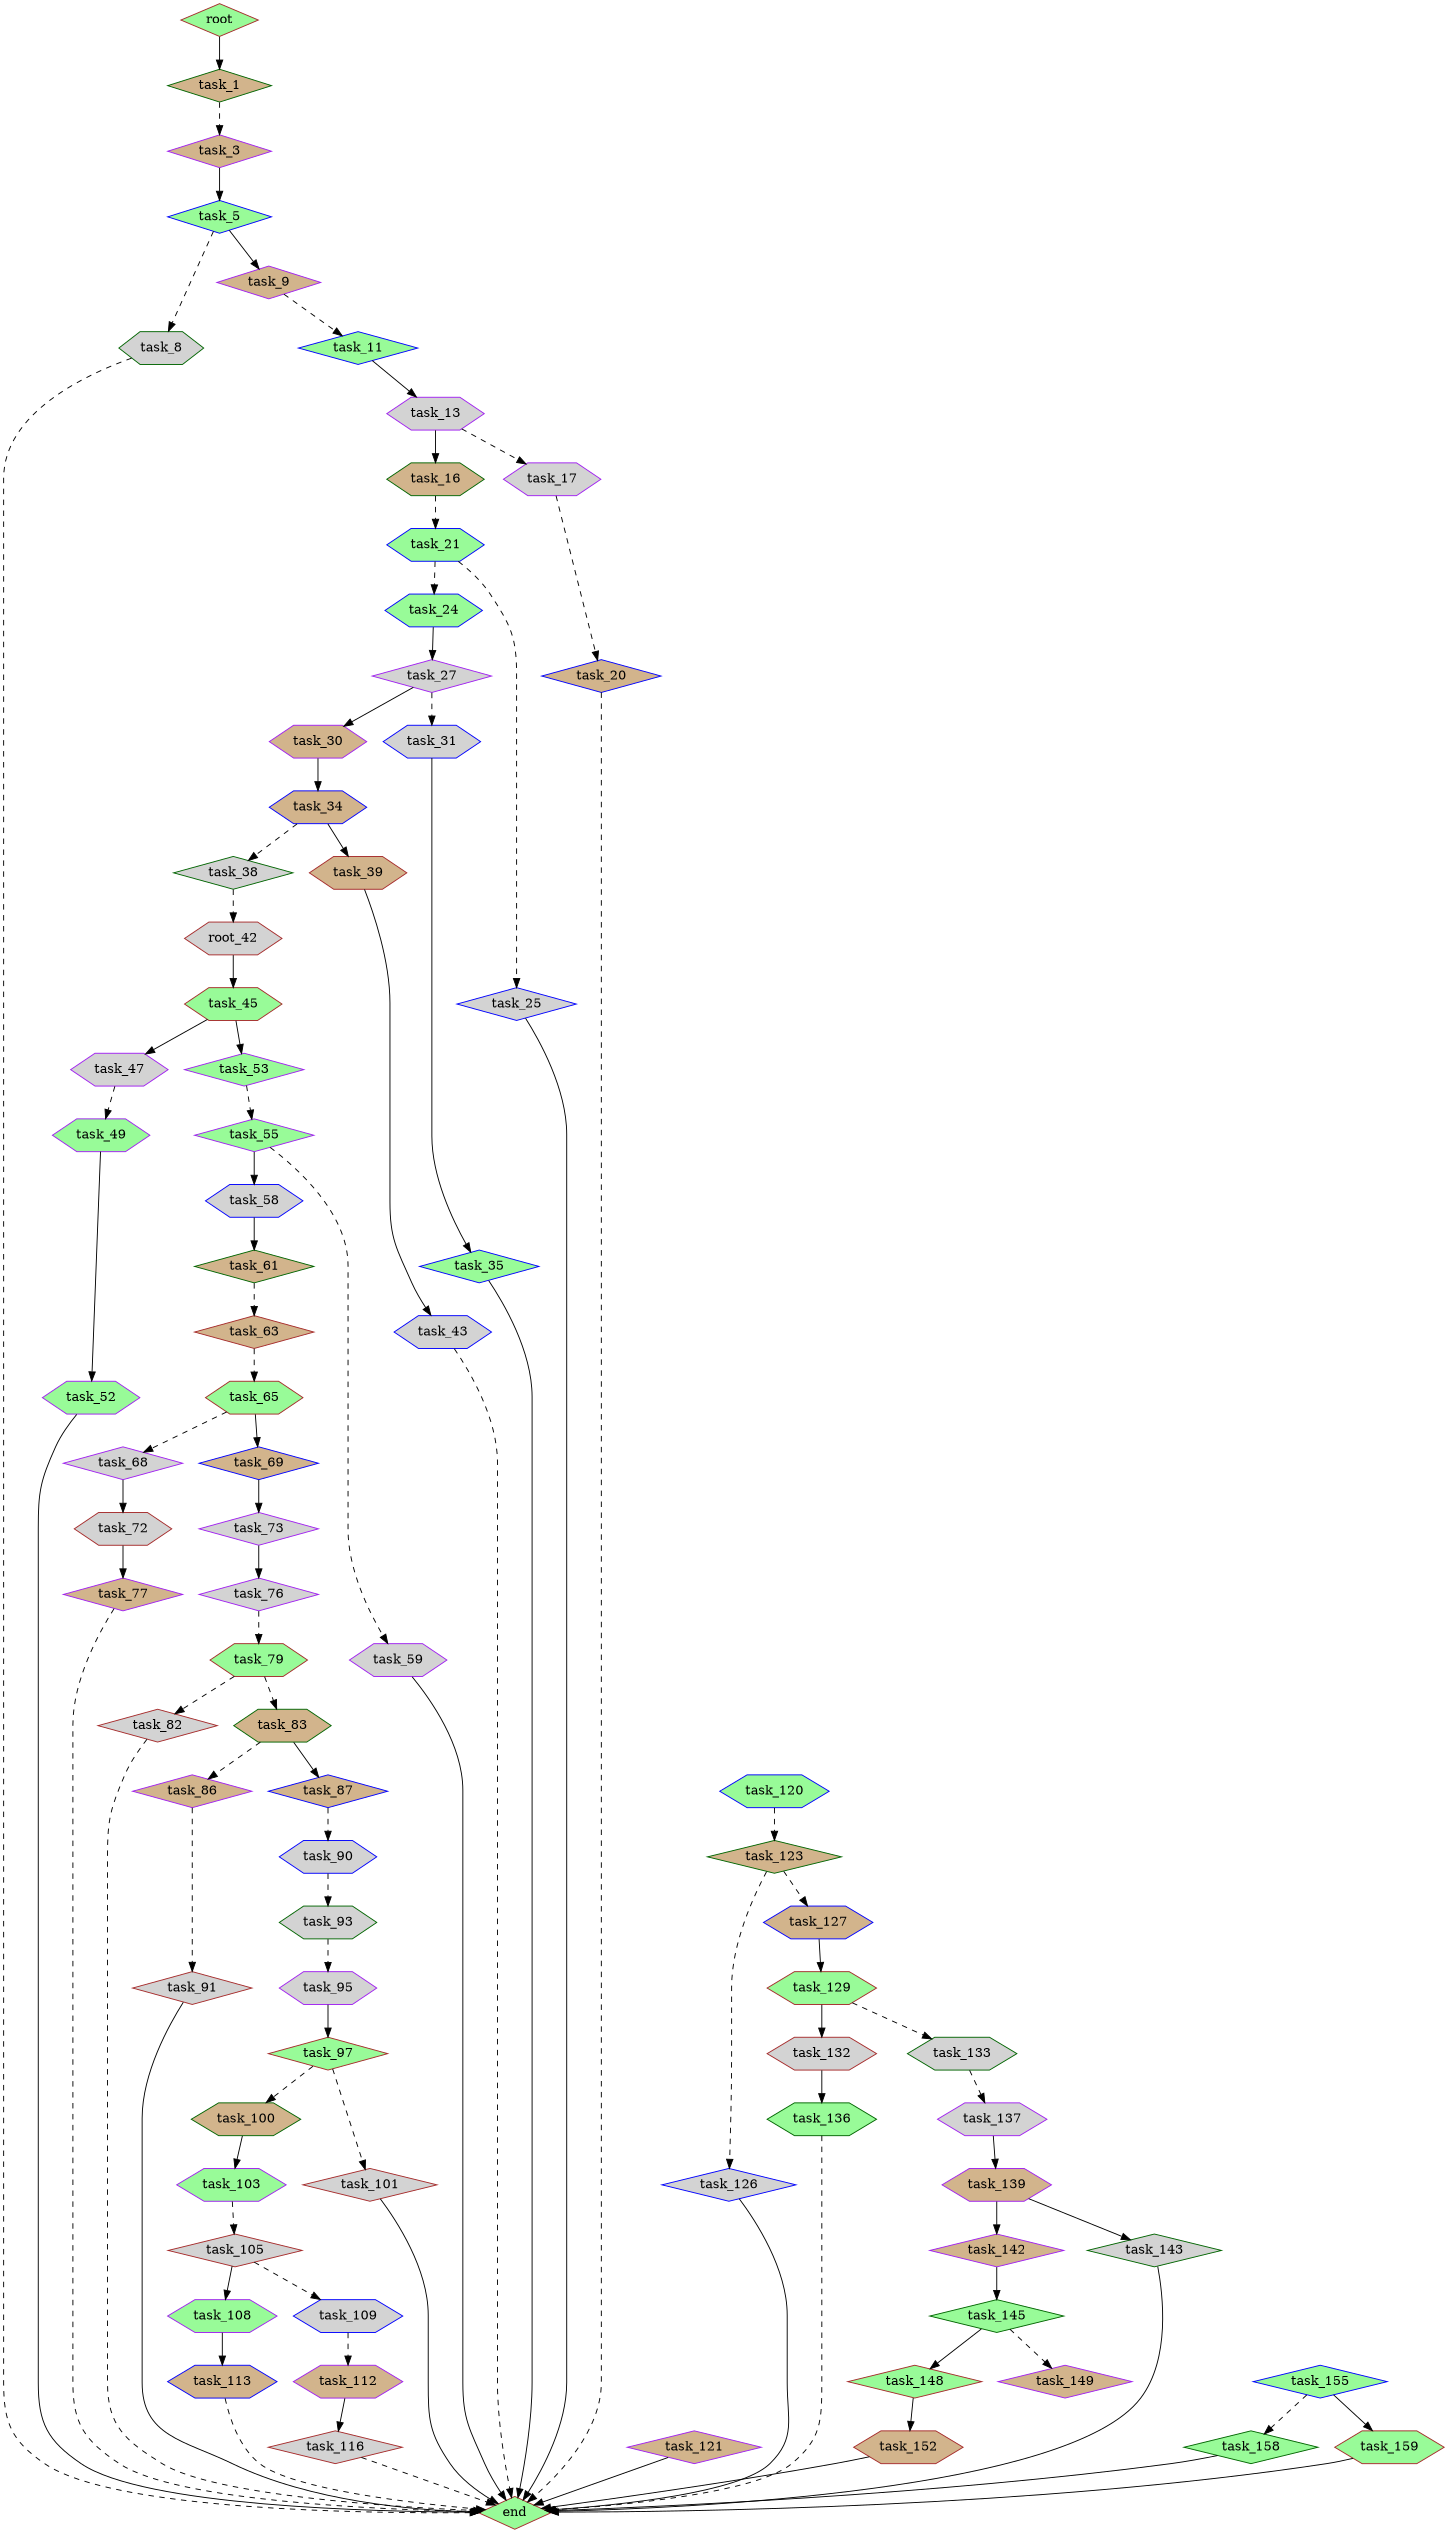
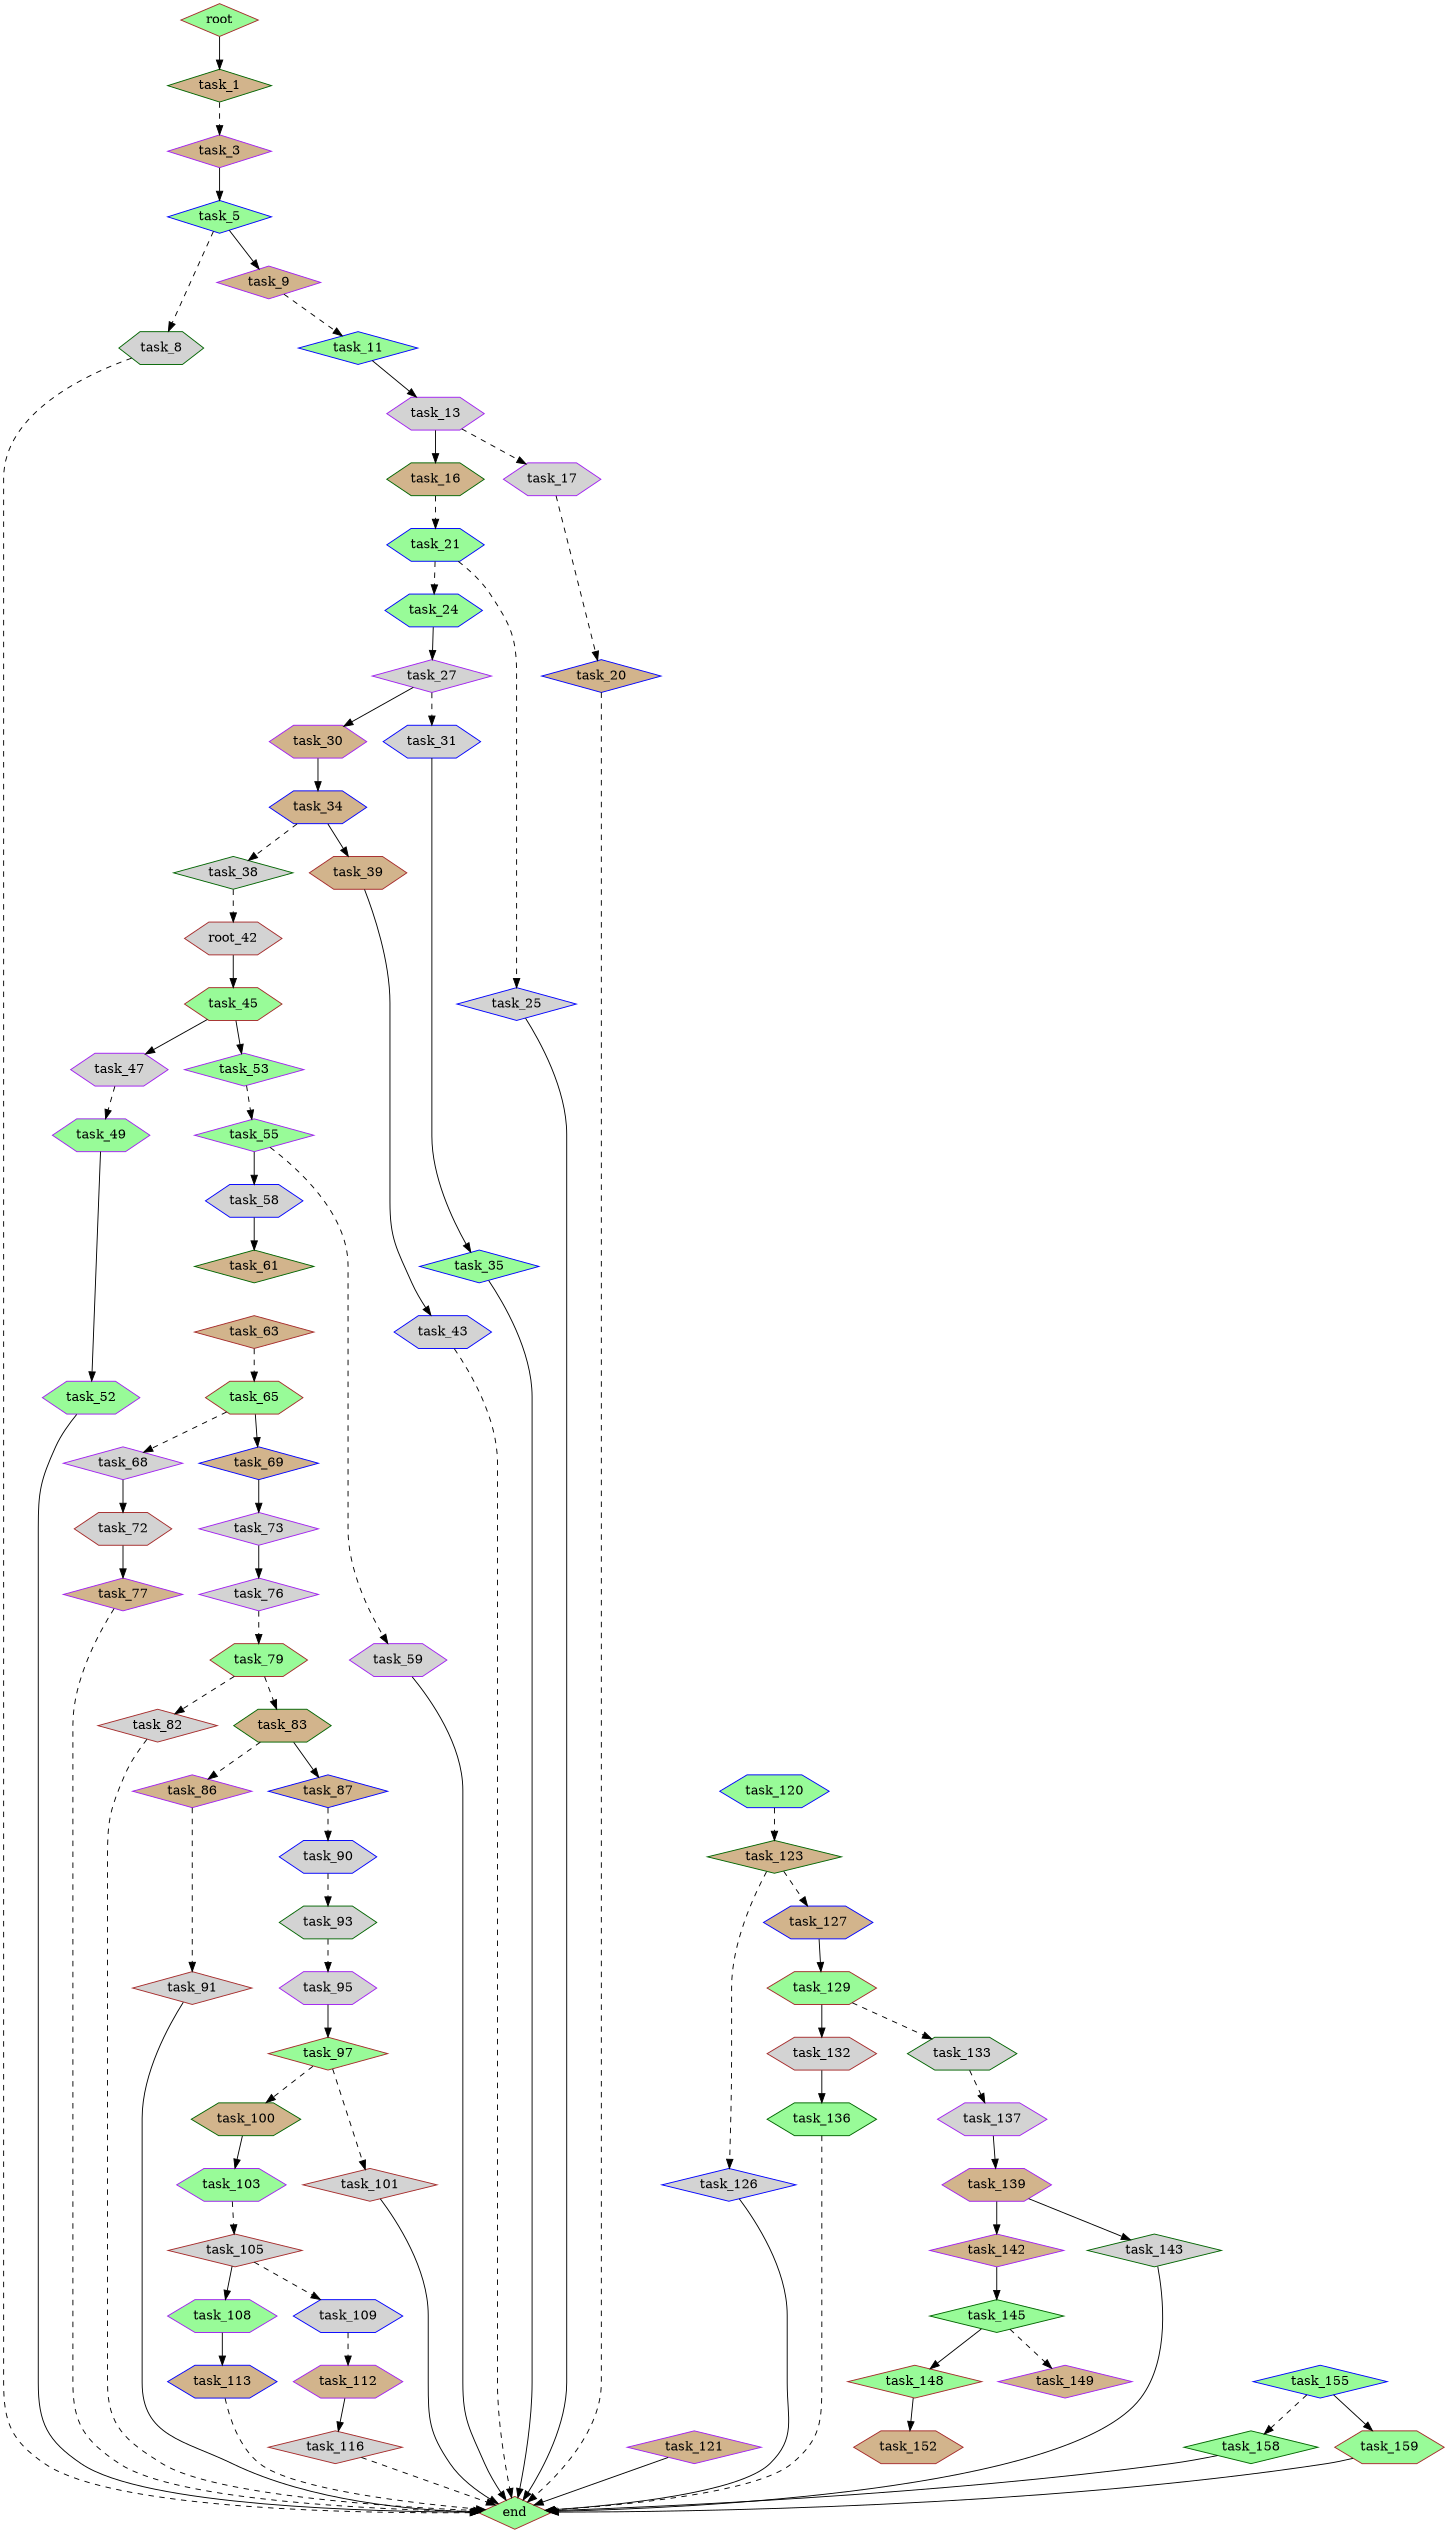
(254, 1295) -> none
(686, 2488) -> none
